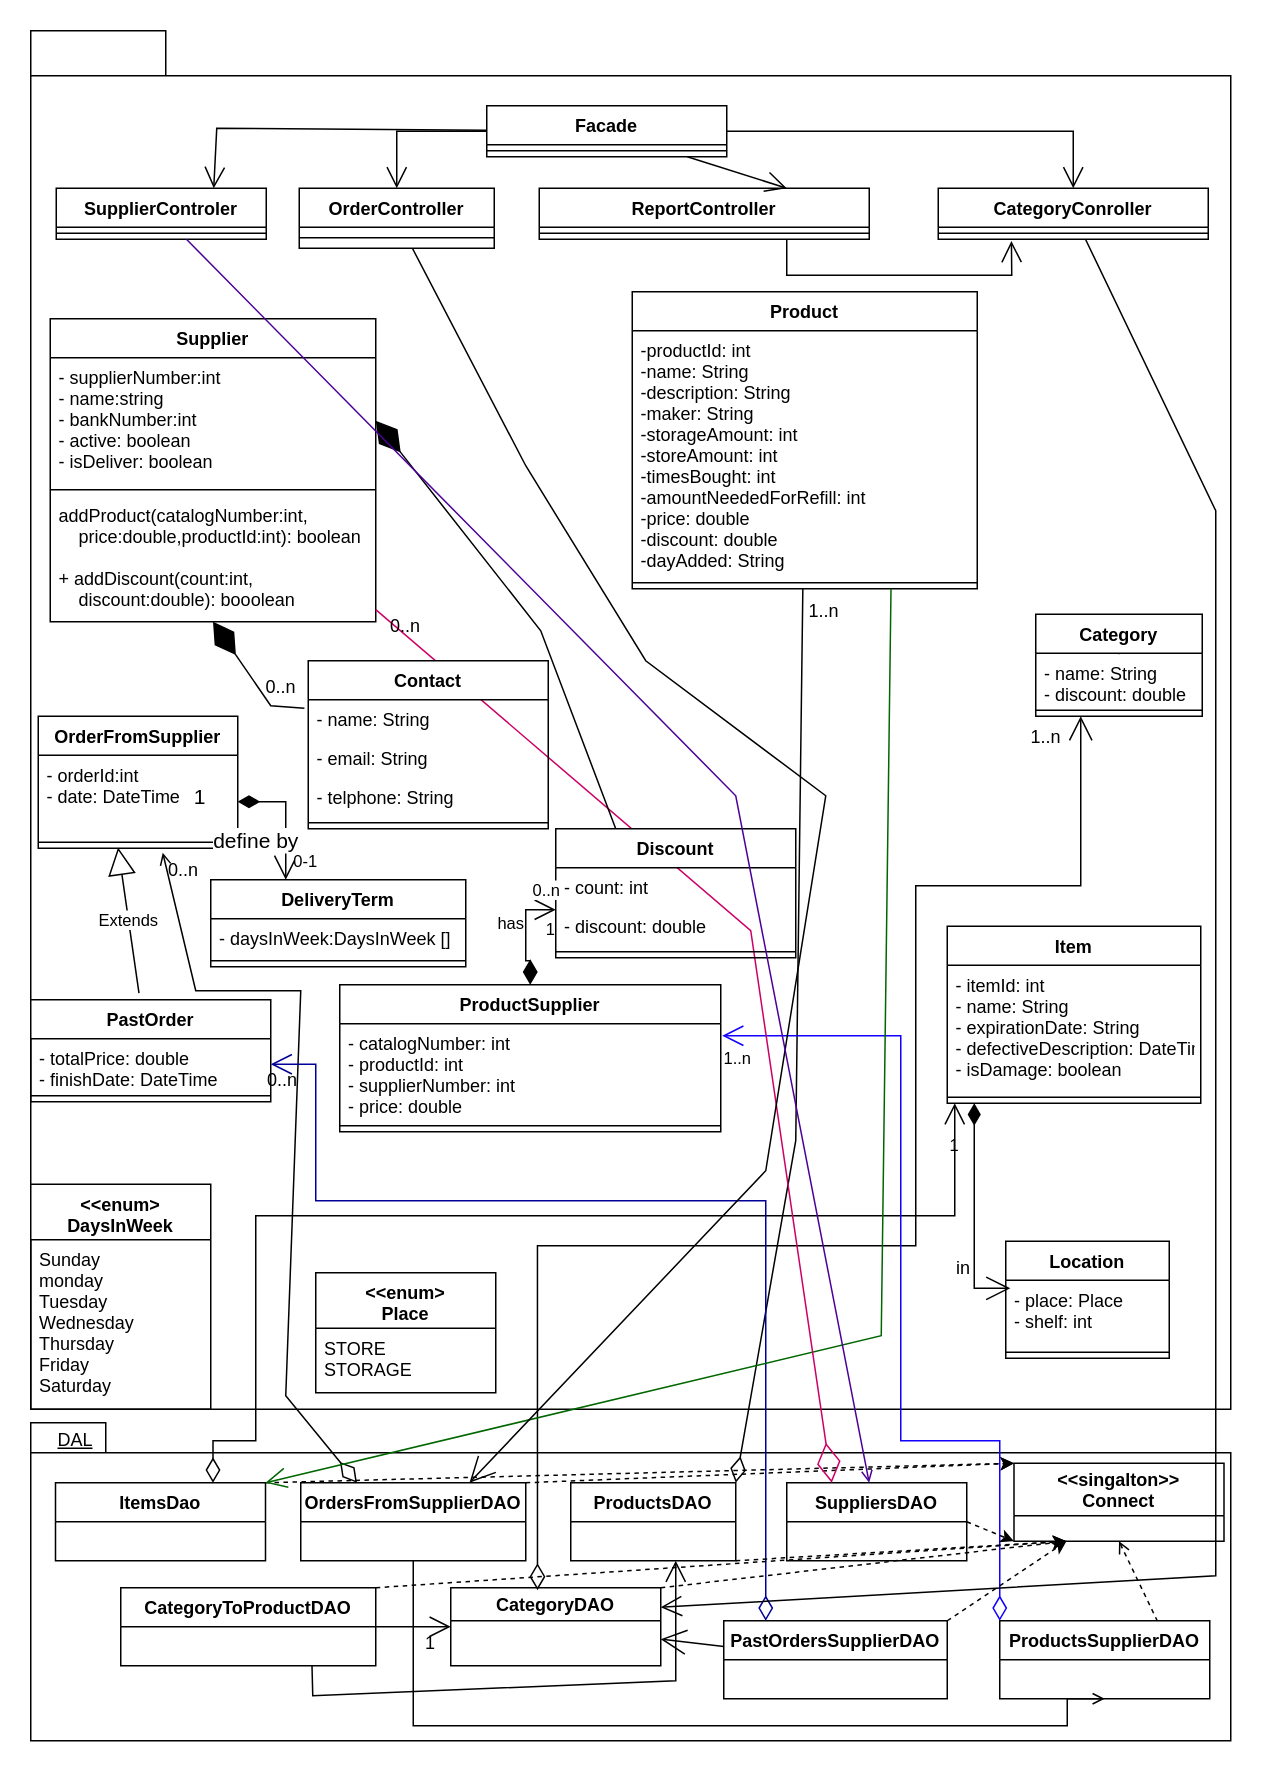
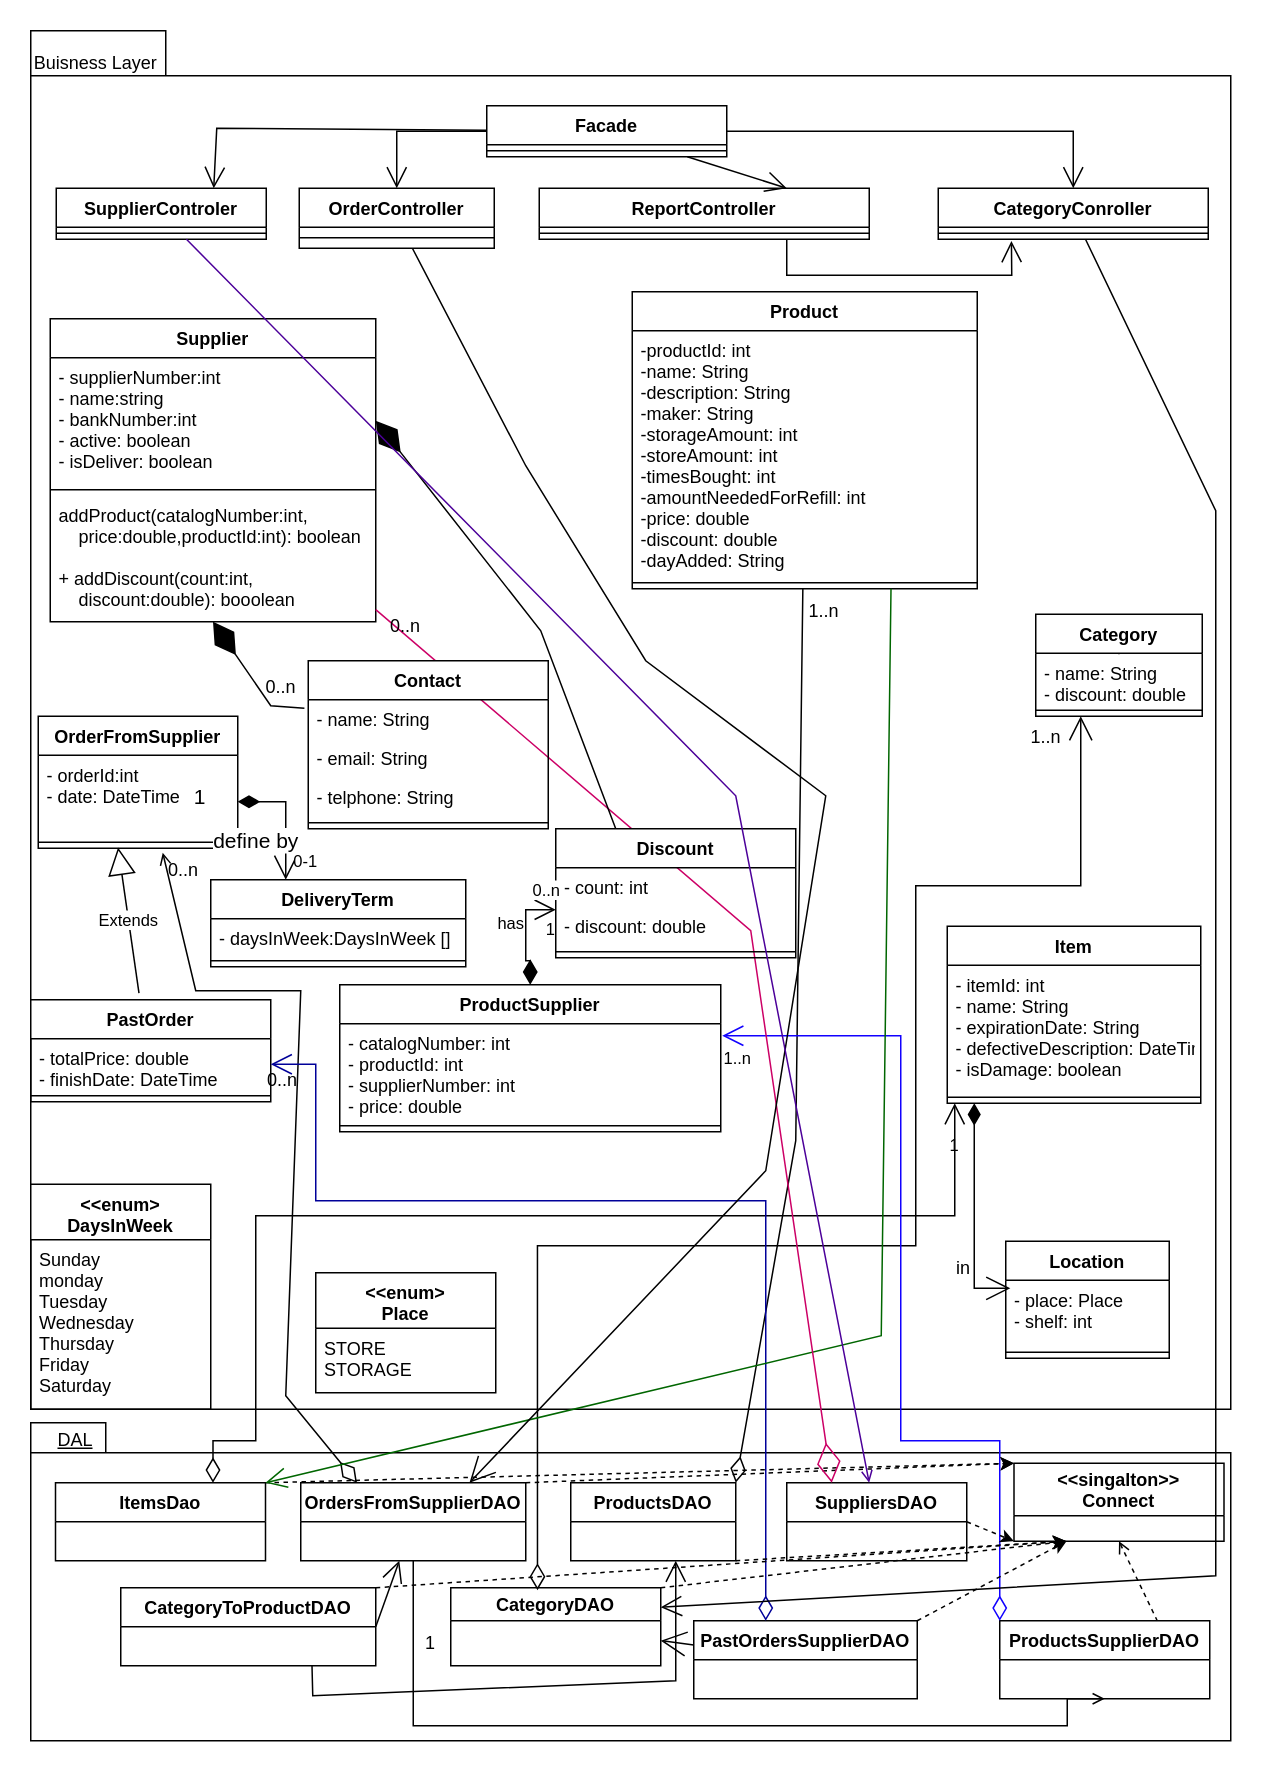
none -> (96, 64)
(411, 1627) -> (387, 1595)
(836, 1660) -> (806, 1660)
